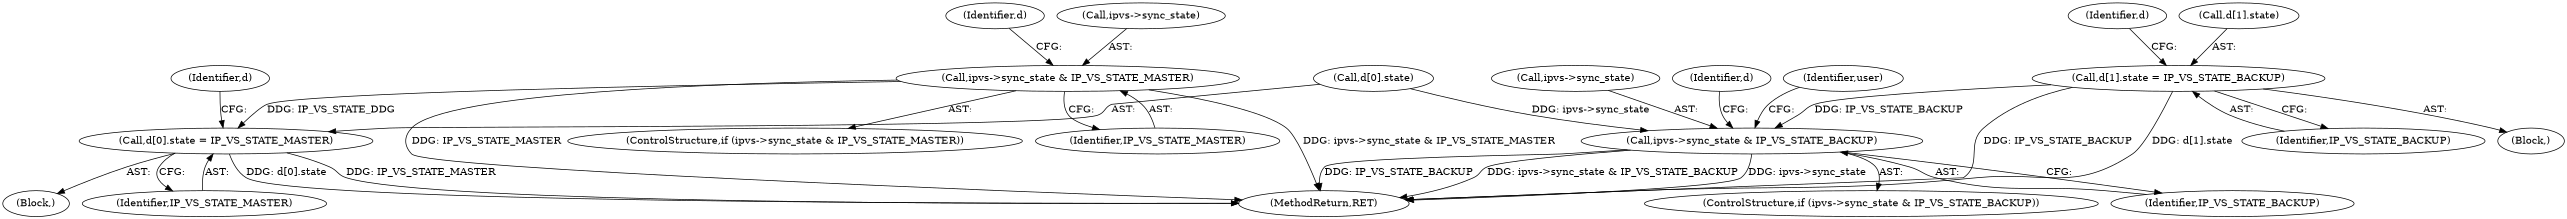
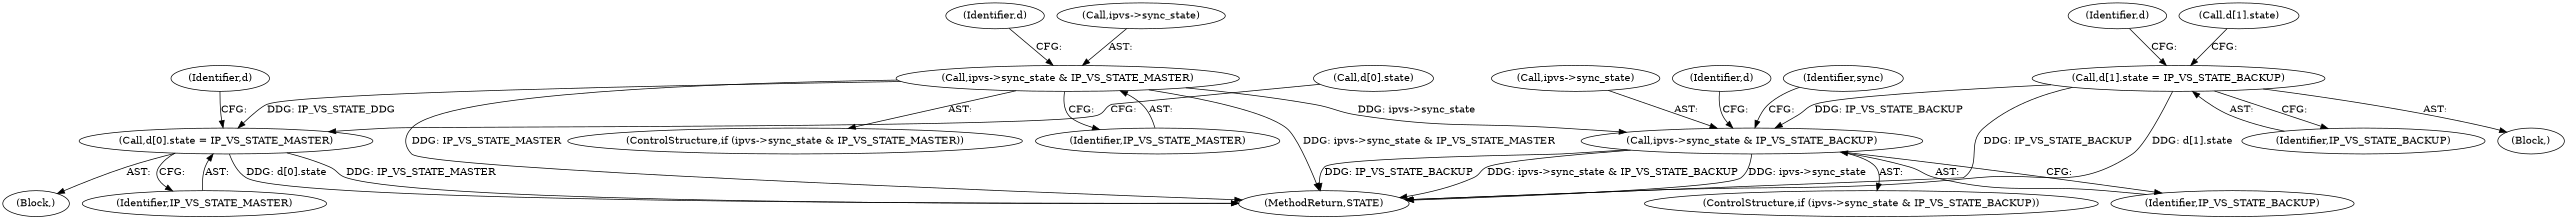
(2226, 47) -> (2226, 47)
(1843, 78) -> (1843, 78)
(1125, 110) -> (1125, 110)
(1525, 114) -> (1401, 121)
(1324, 204) -> (1324, 204)
